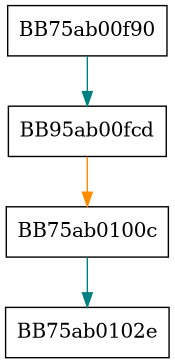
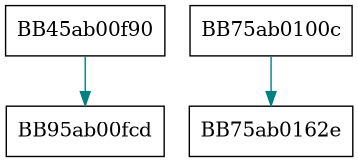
(87, 31) -> (85, 31)
(87, 174) -> none
(87, 333) -> (271, 131)
